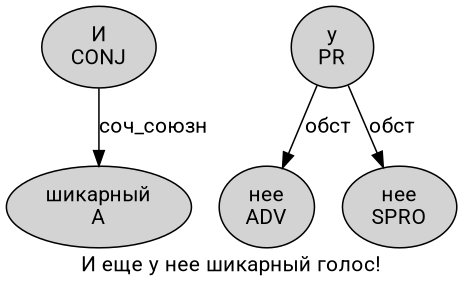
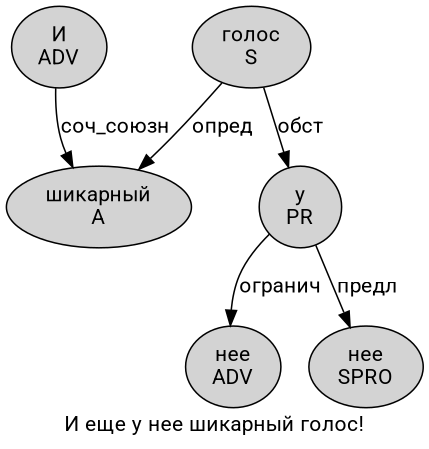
(99, 47) -> (59, 47)
none -> (252, 47)
(329, 127) -> (281, 287)
(393, 127) -> (368, 287)
